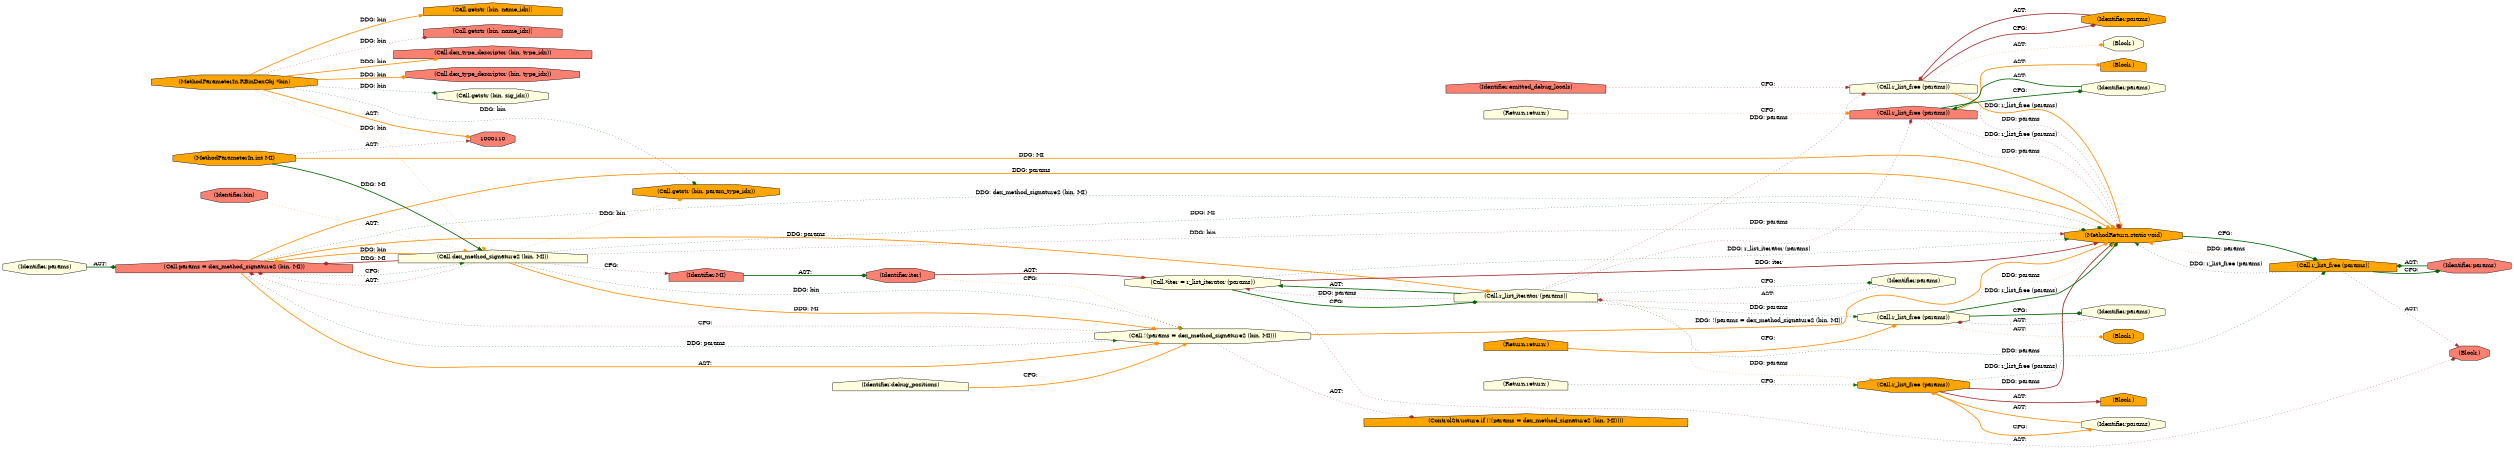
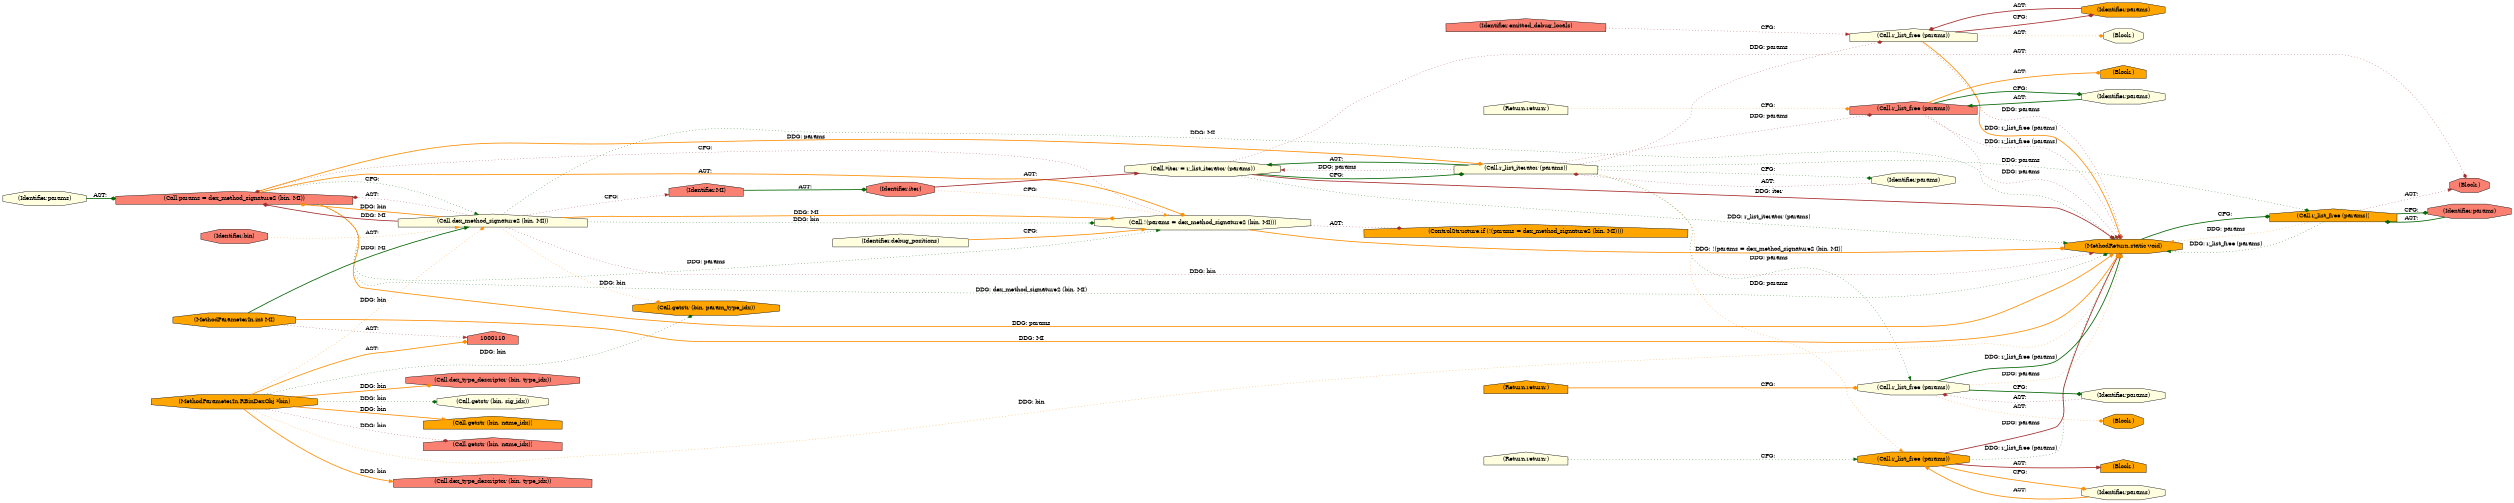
(493, 139) -> (493, 338)
none -> (1201, 392)
